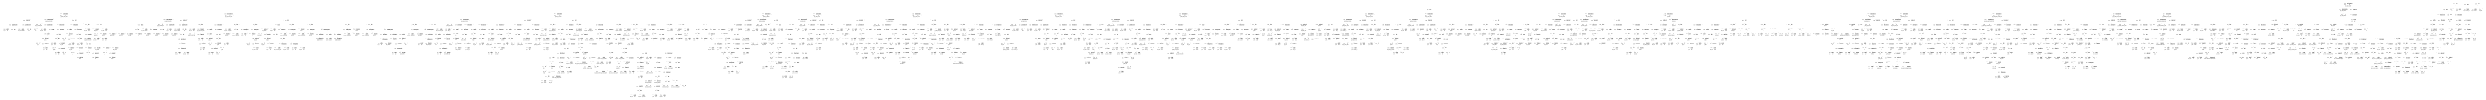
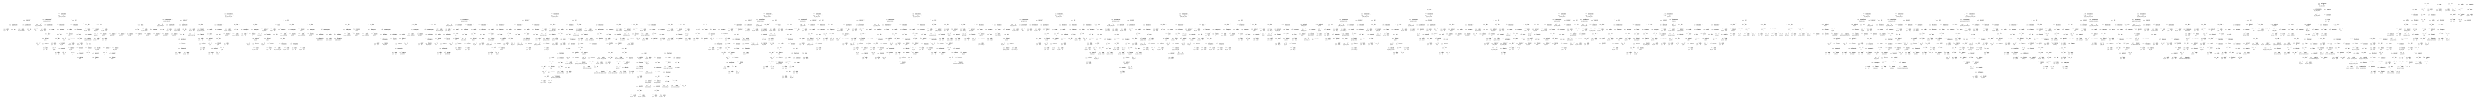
(1937, 25) -> none
(2094, 68) -> none
